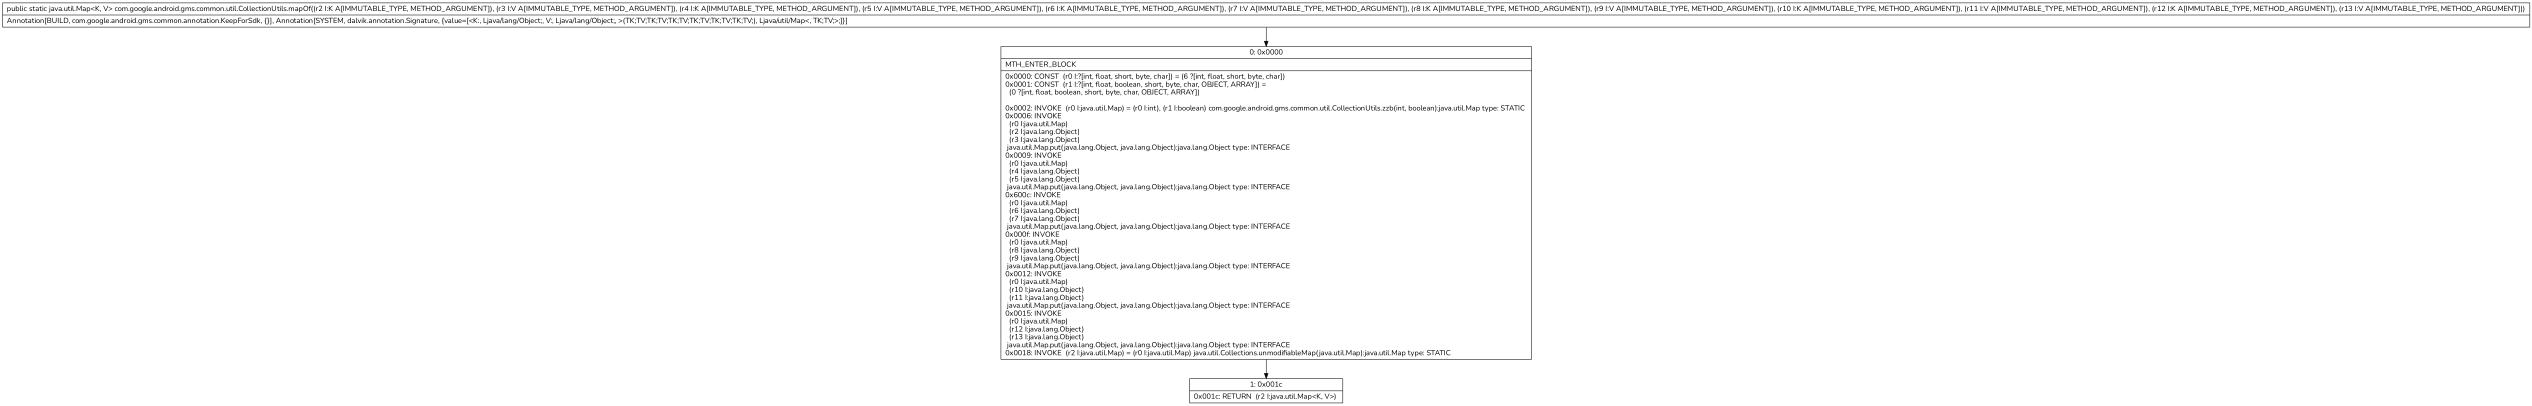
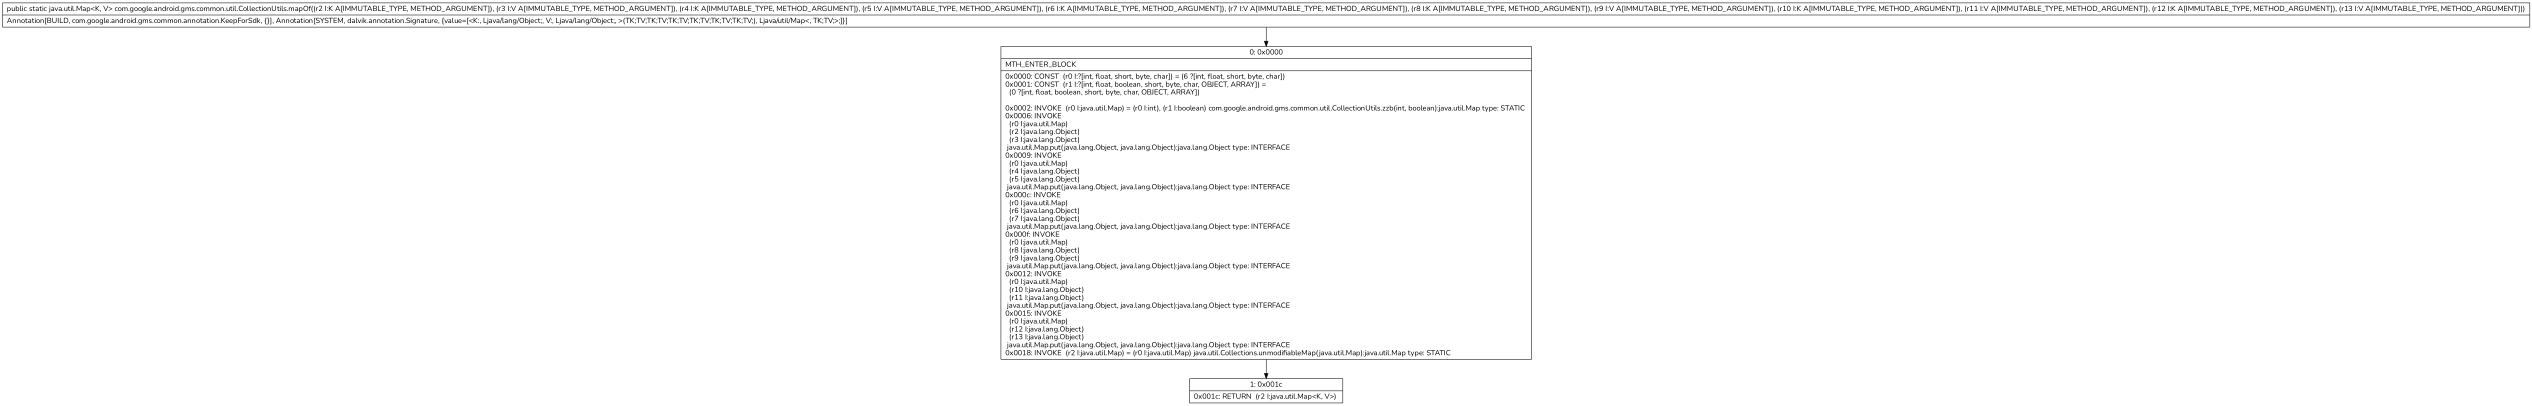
(1035, 195) -> (1035, 195)
